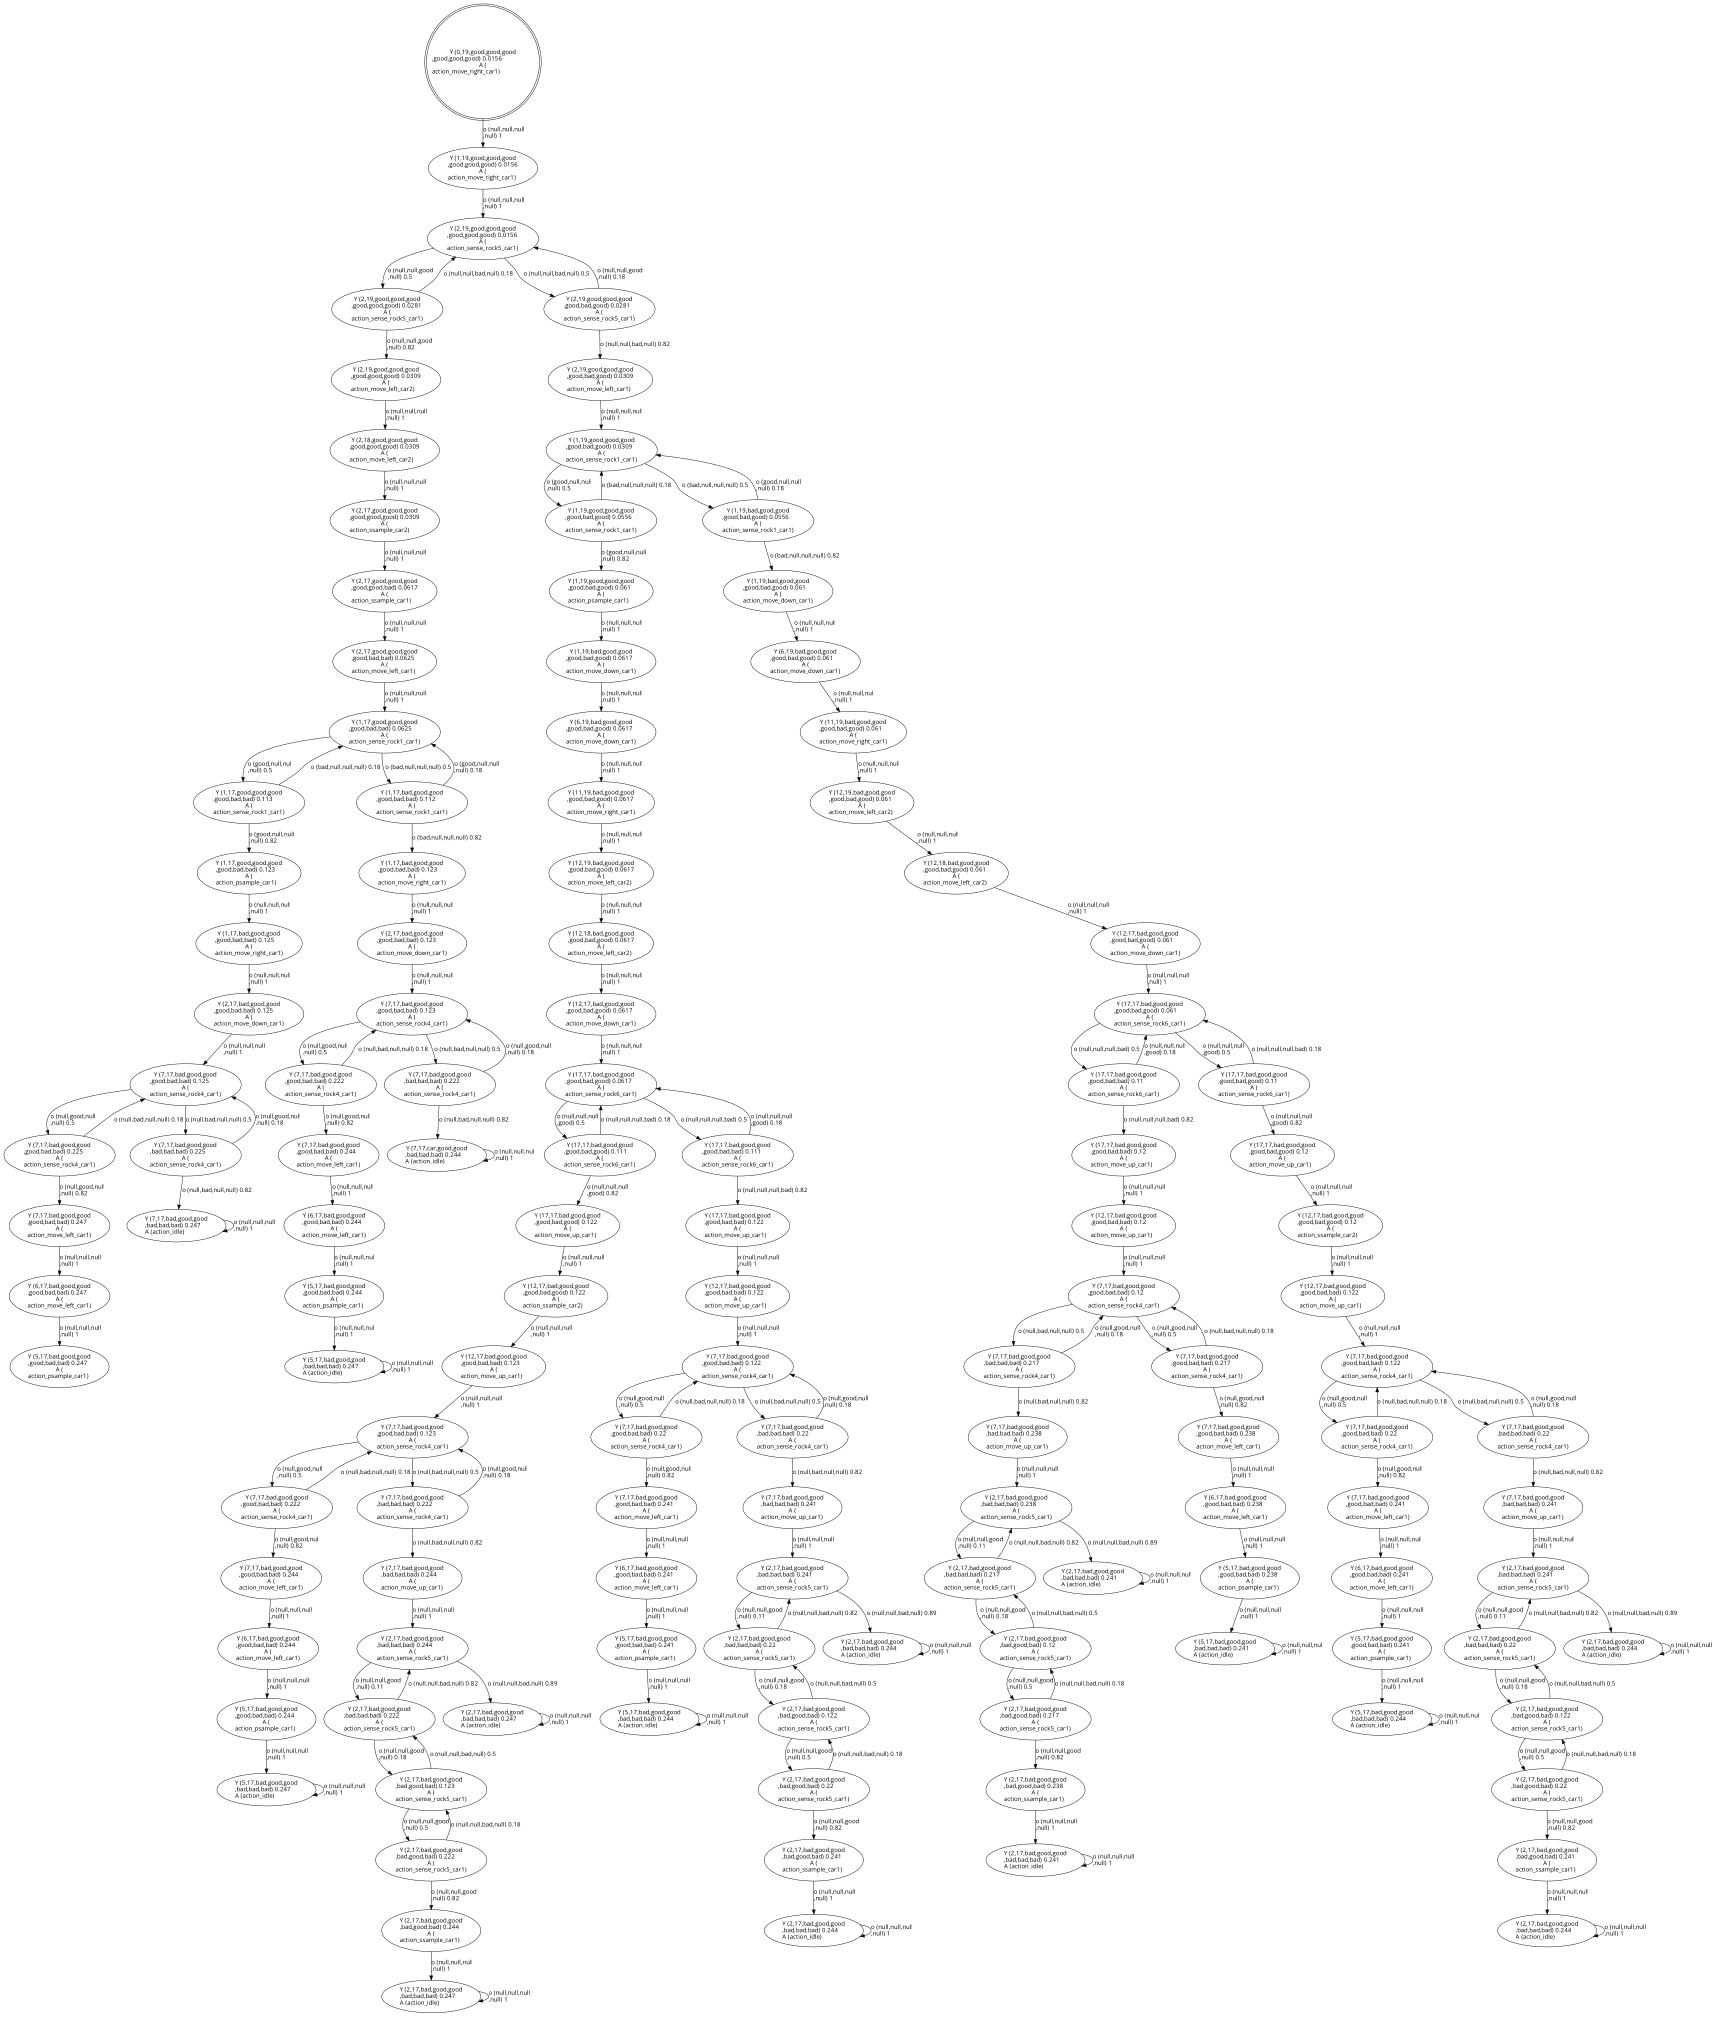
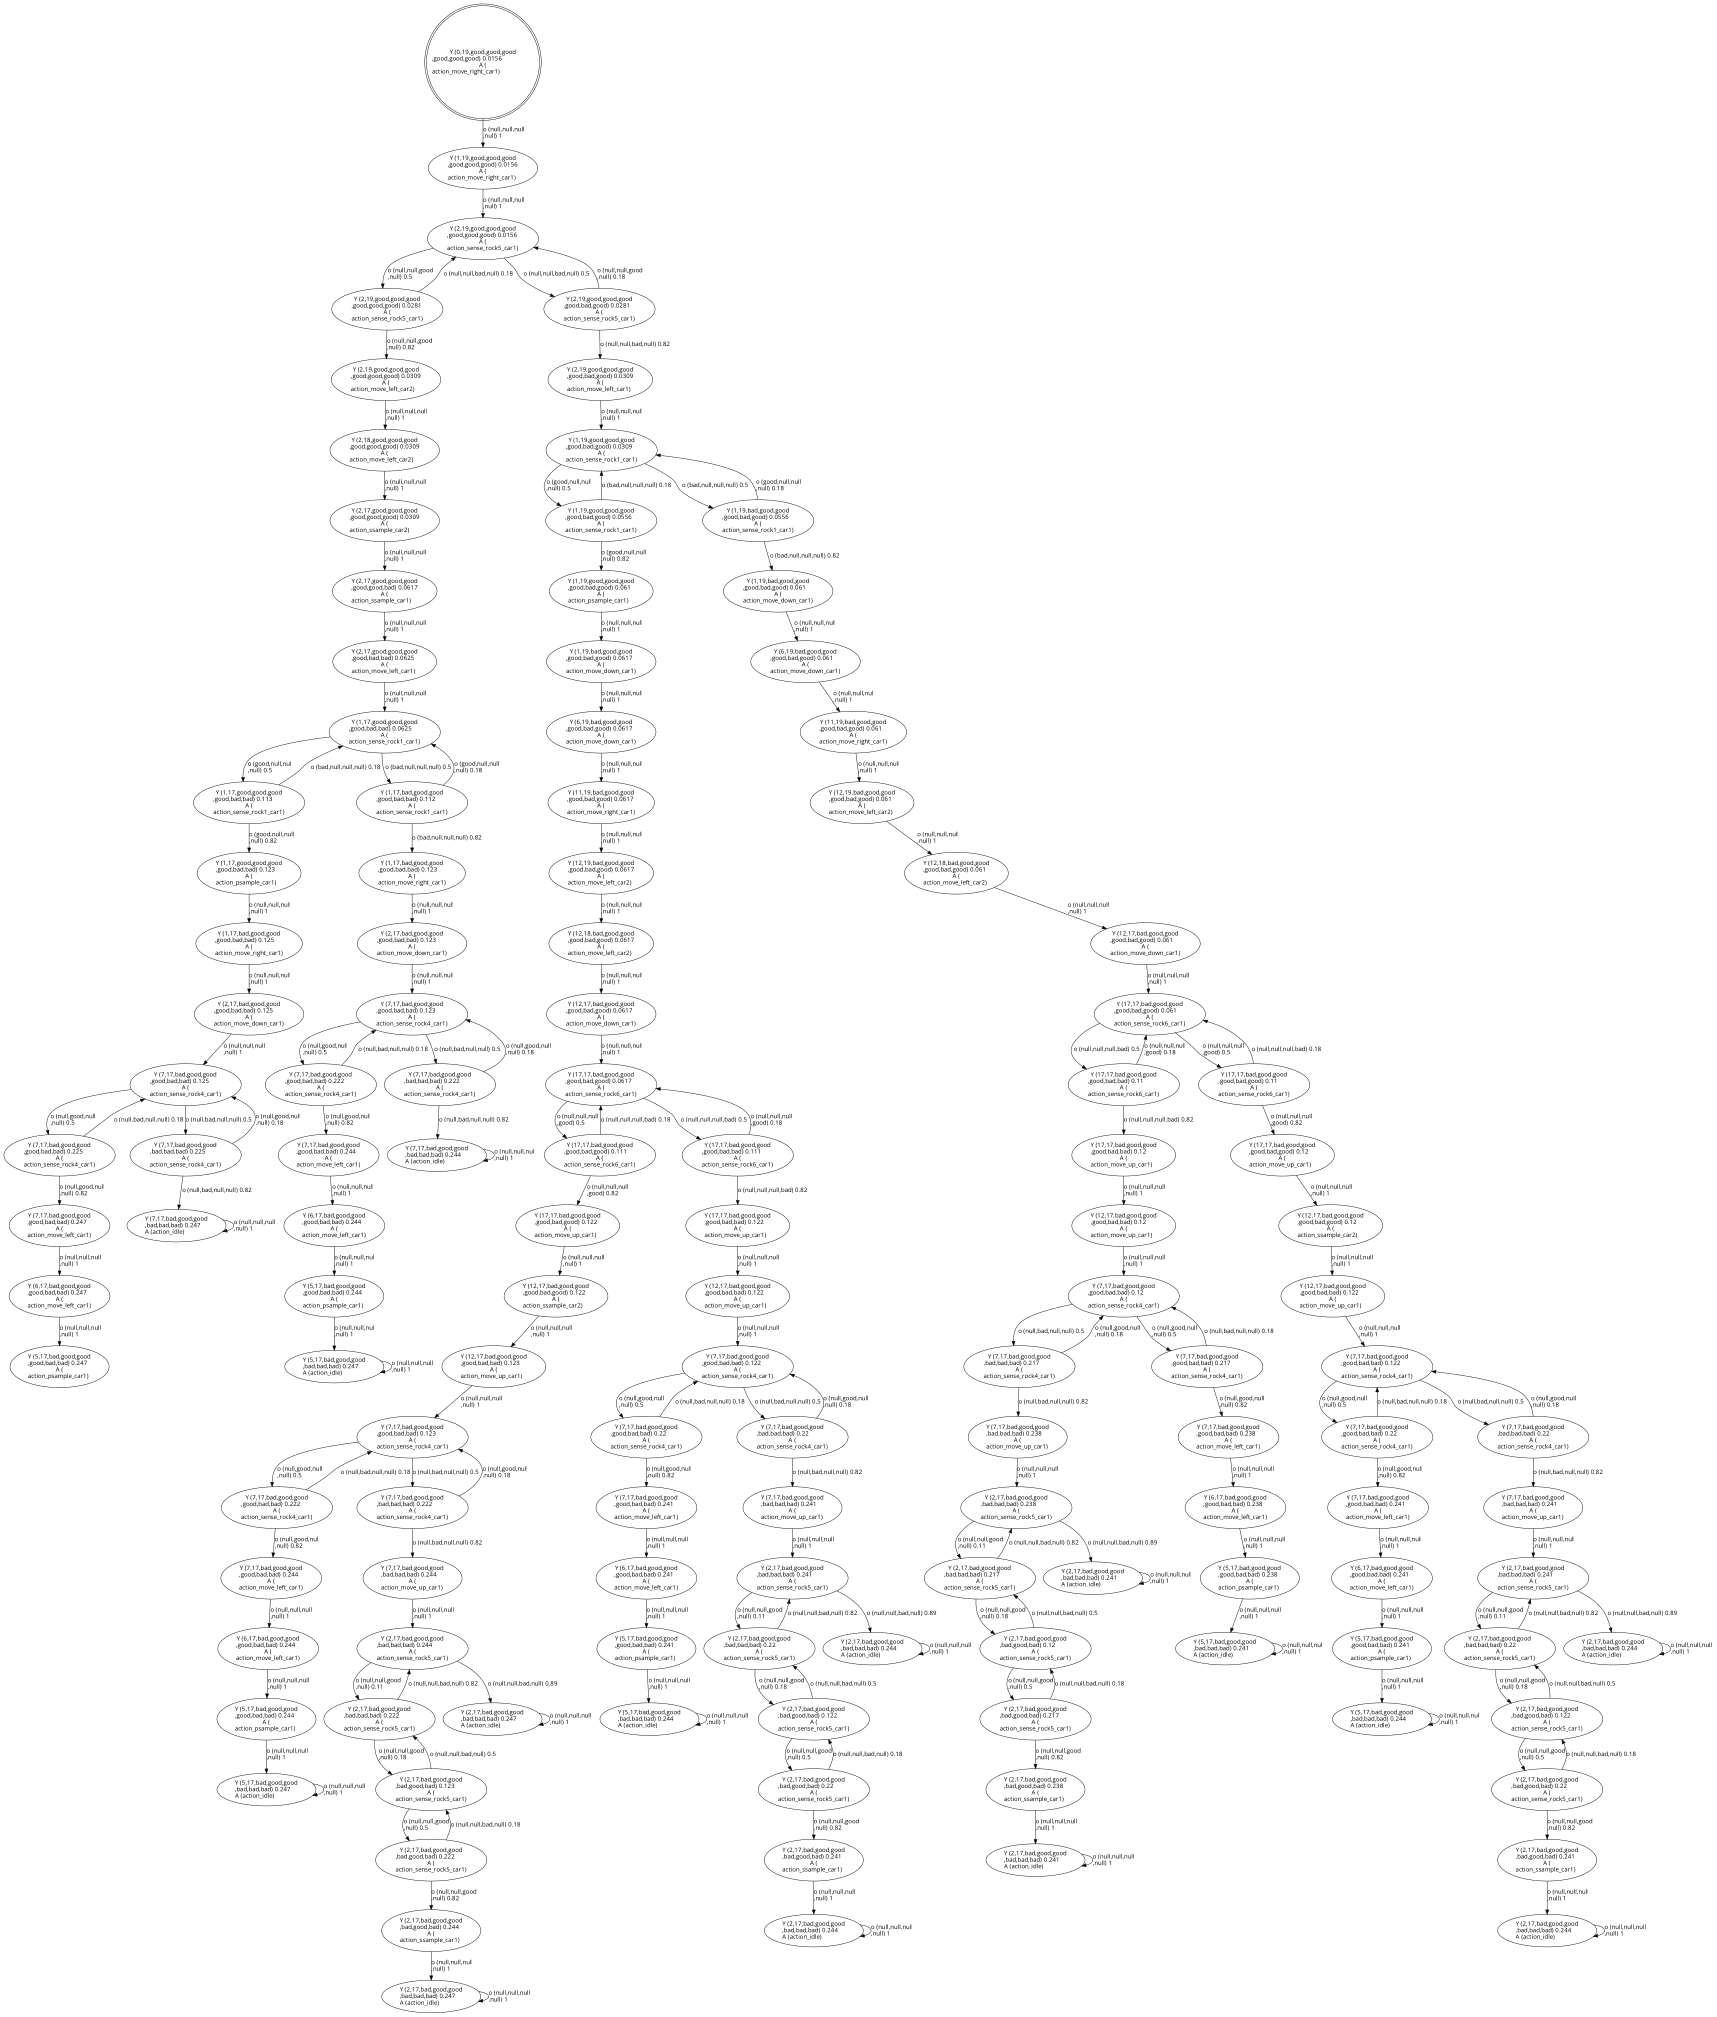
(437, 1155) -> (437, 1155)
